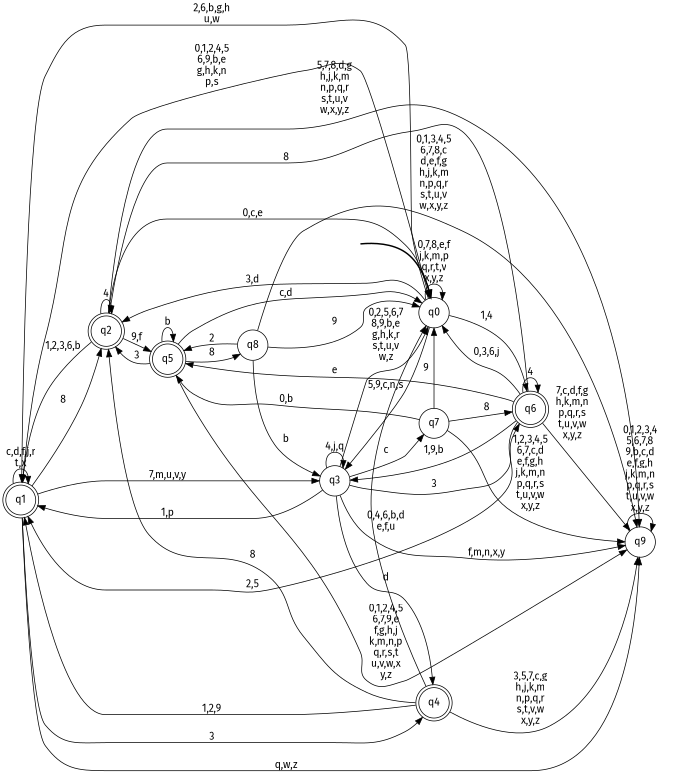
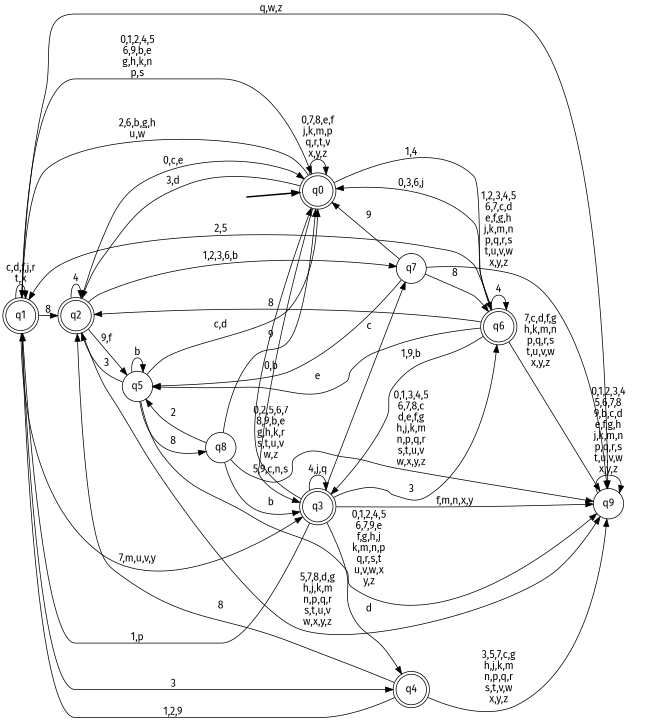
(434, 313) -> (318, 191)
(168, 359) -> (137, 386)
(42, 401) -> (235, 263)
(335, 481) -> (318, 507)
(372, 509) -> none
